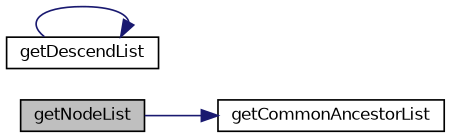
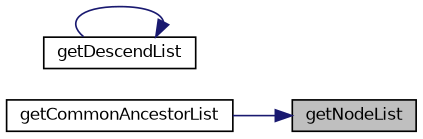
(173, 116) -> (254, 116)
